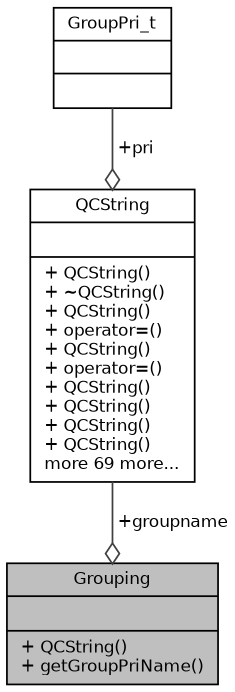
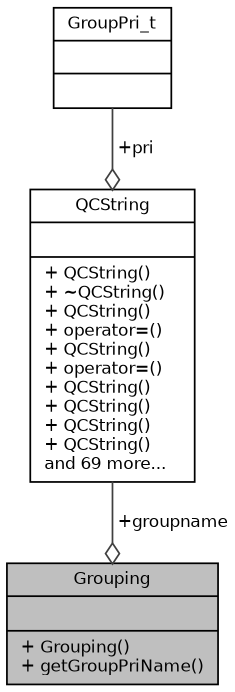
(112, 464) -> (106, 464)
(74, 647) -> (76, 647)
